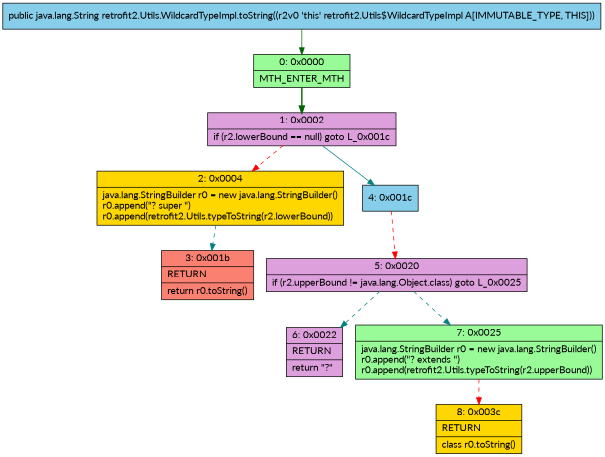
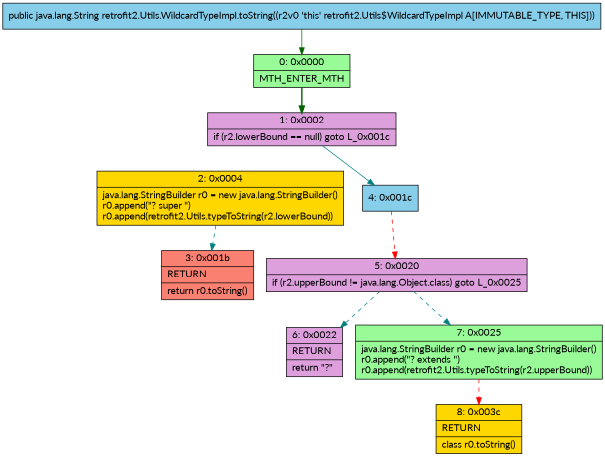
(270, 156) -> none
